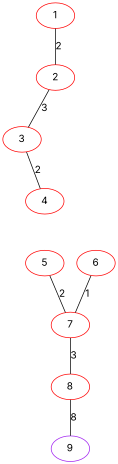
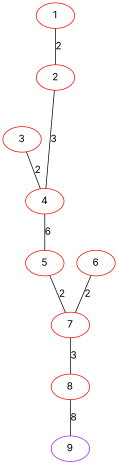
(39, 109) -> (50, 139)
none -> (45, 232)
(88, 294) -> (88, 294)
